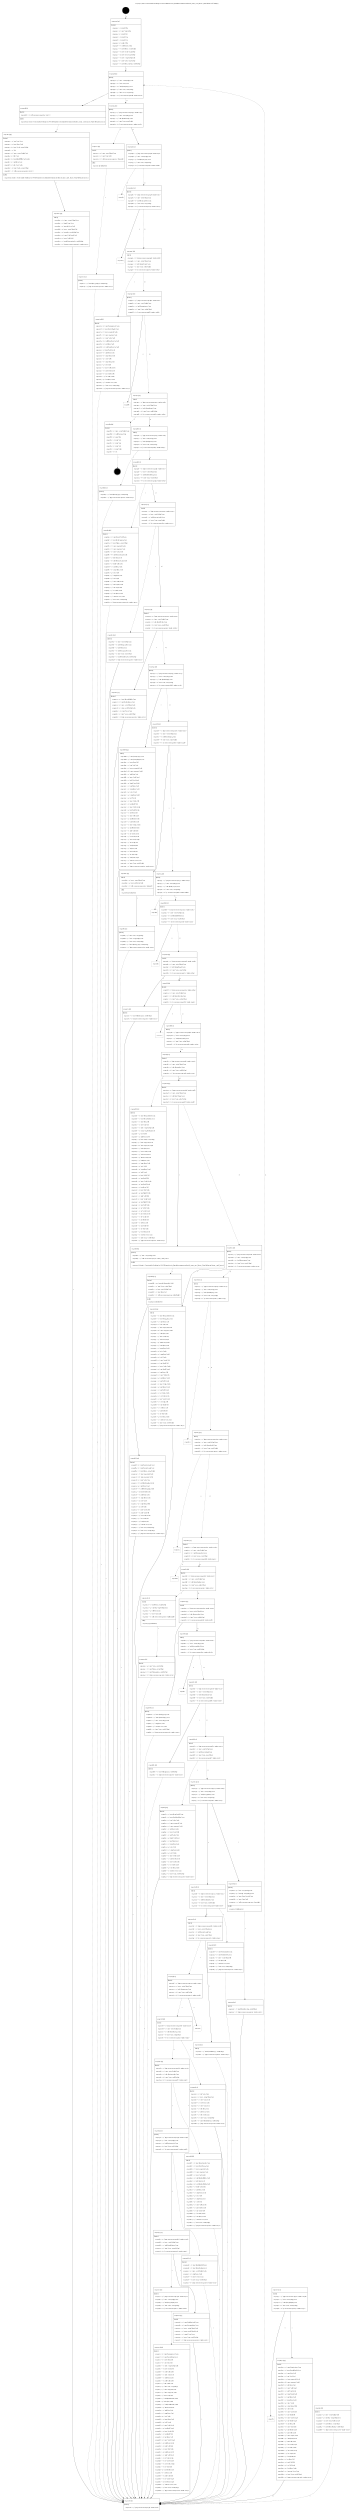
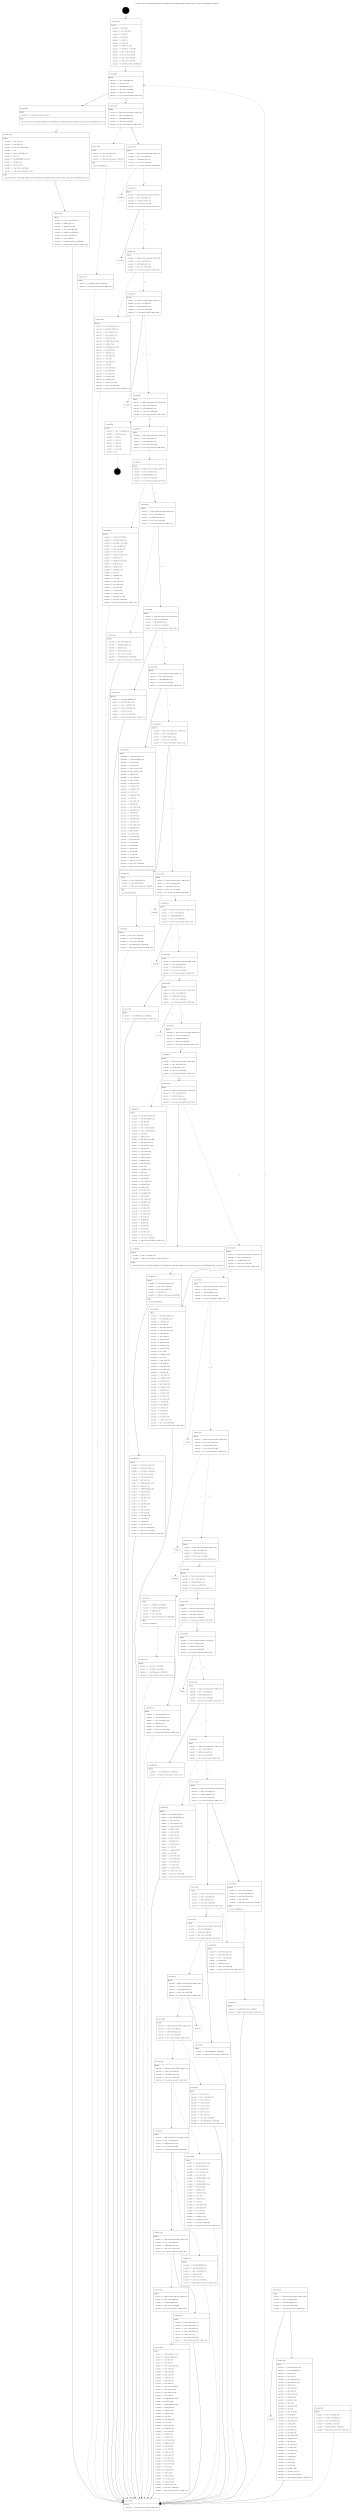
(117, 493) -> none
